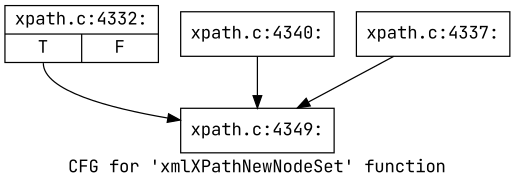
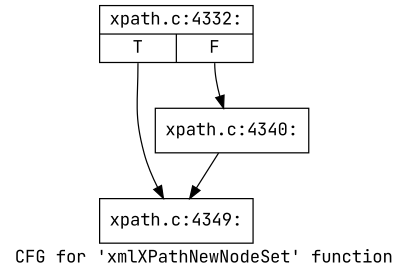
(433, 34) -> none
none -> (216, 80)
